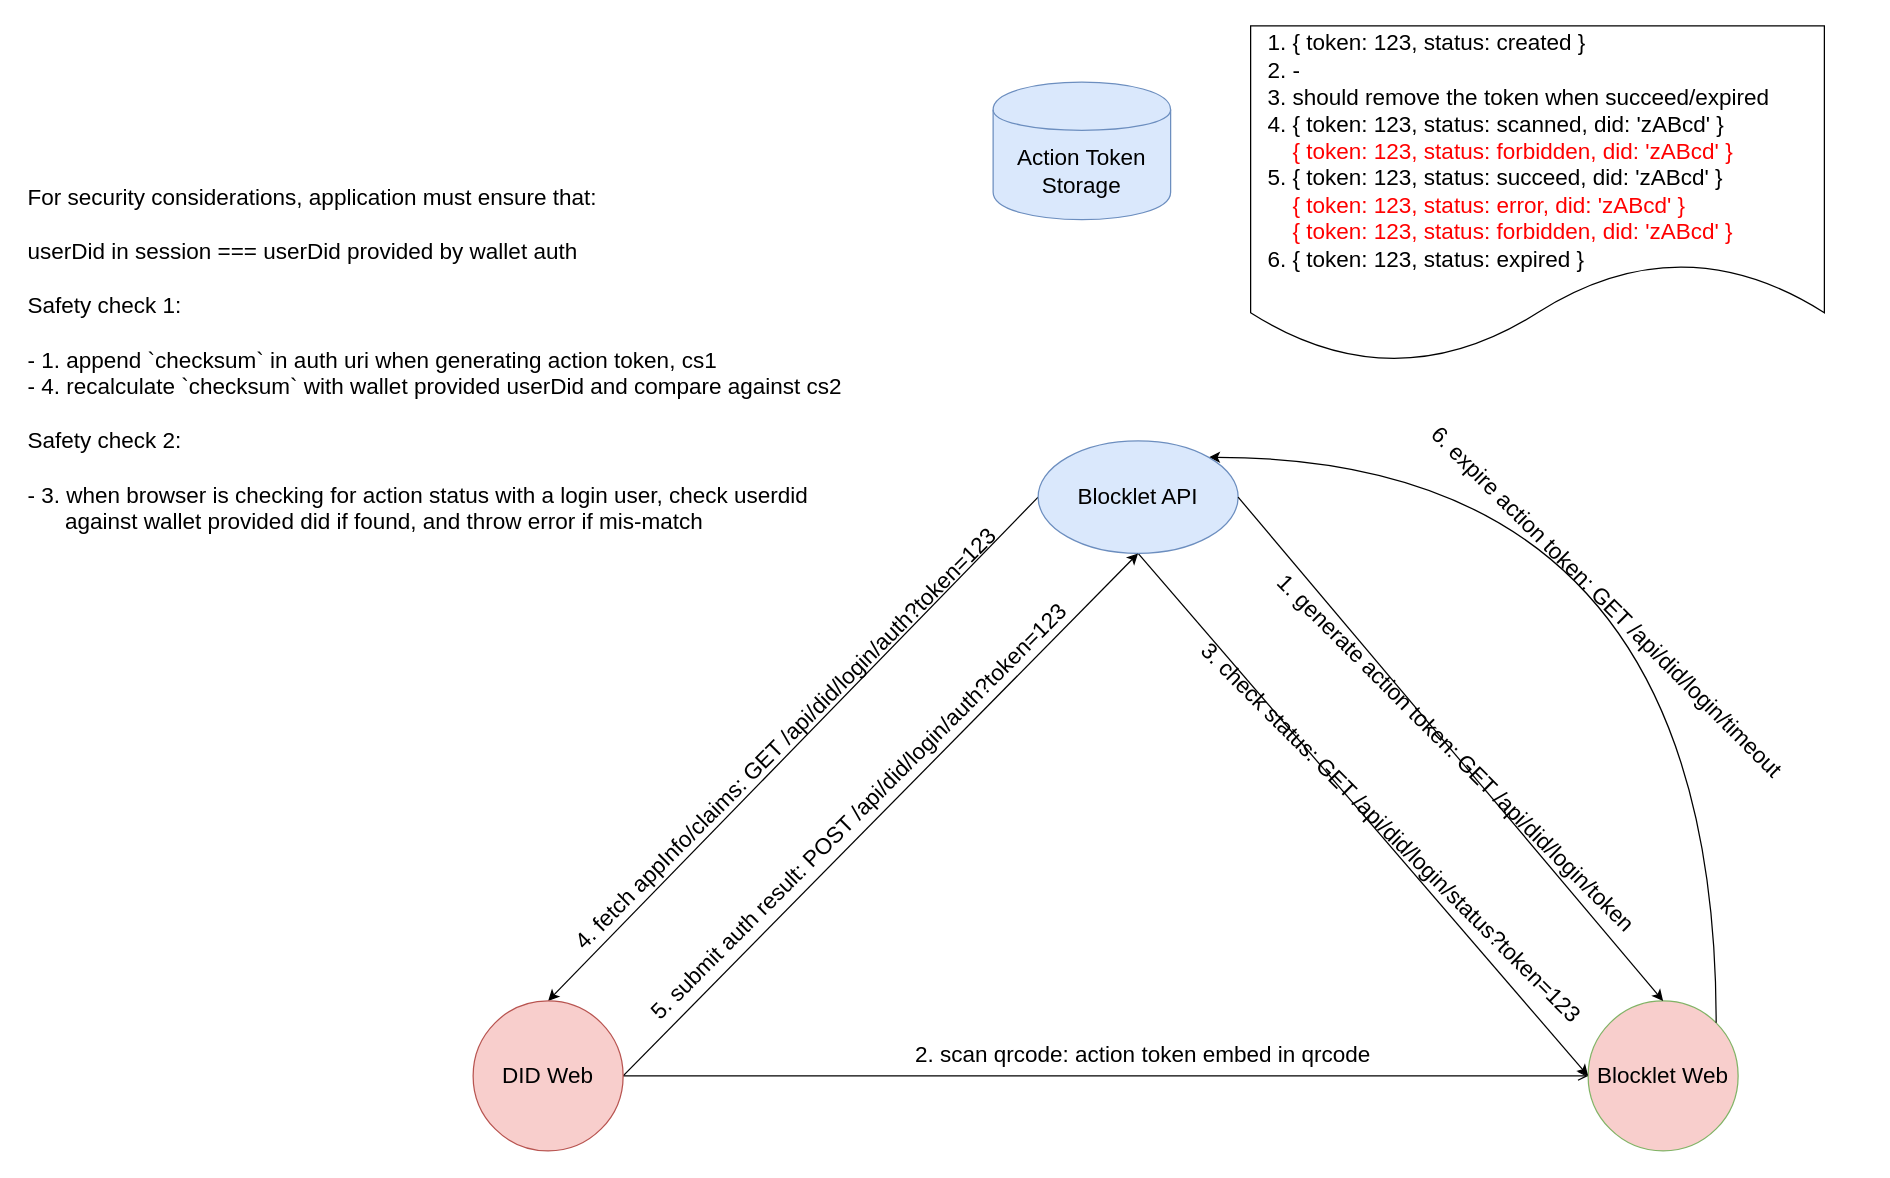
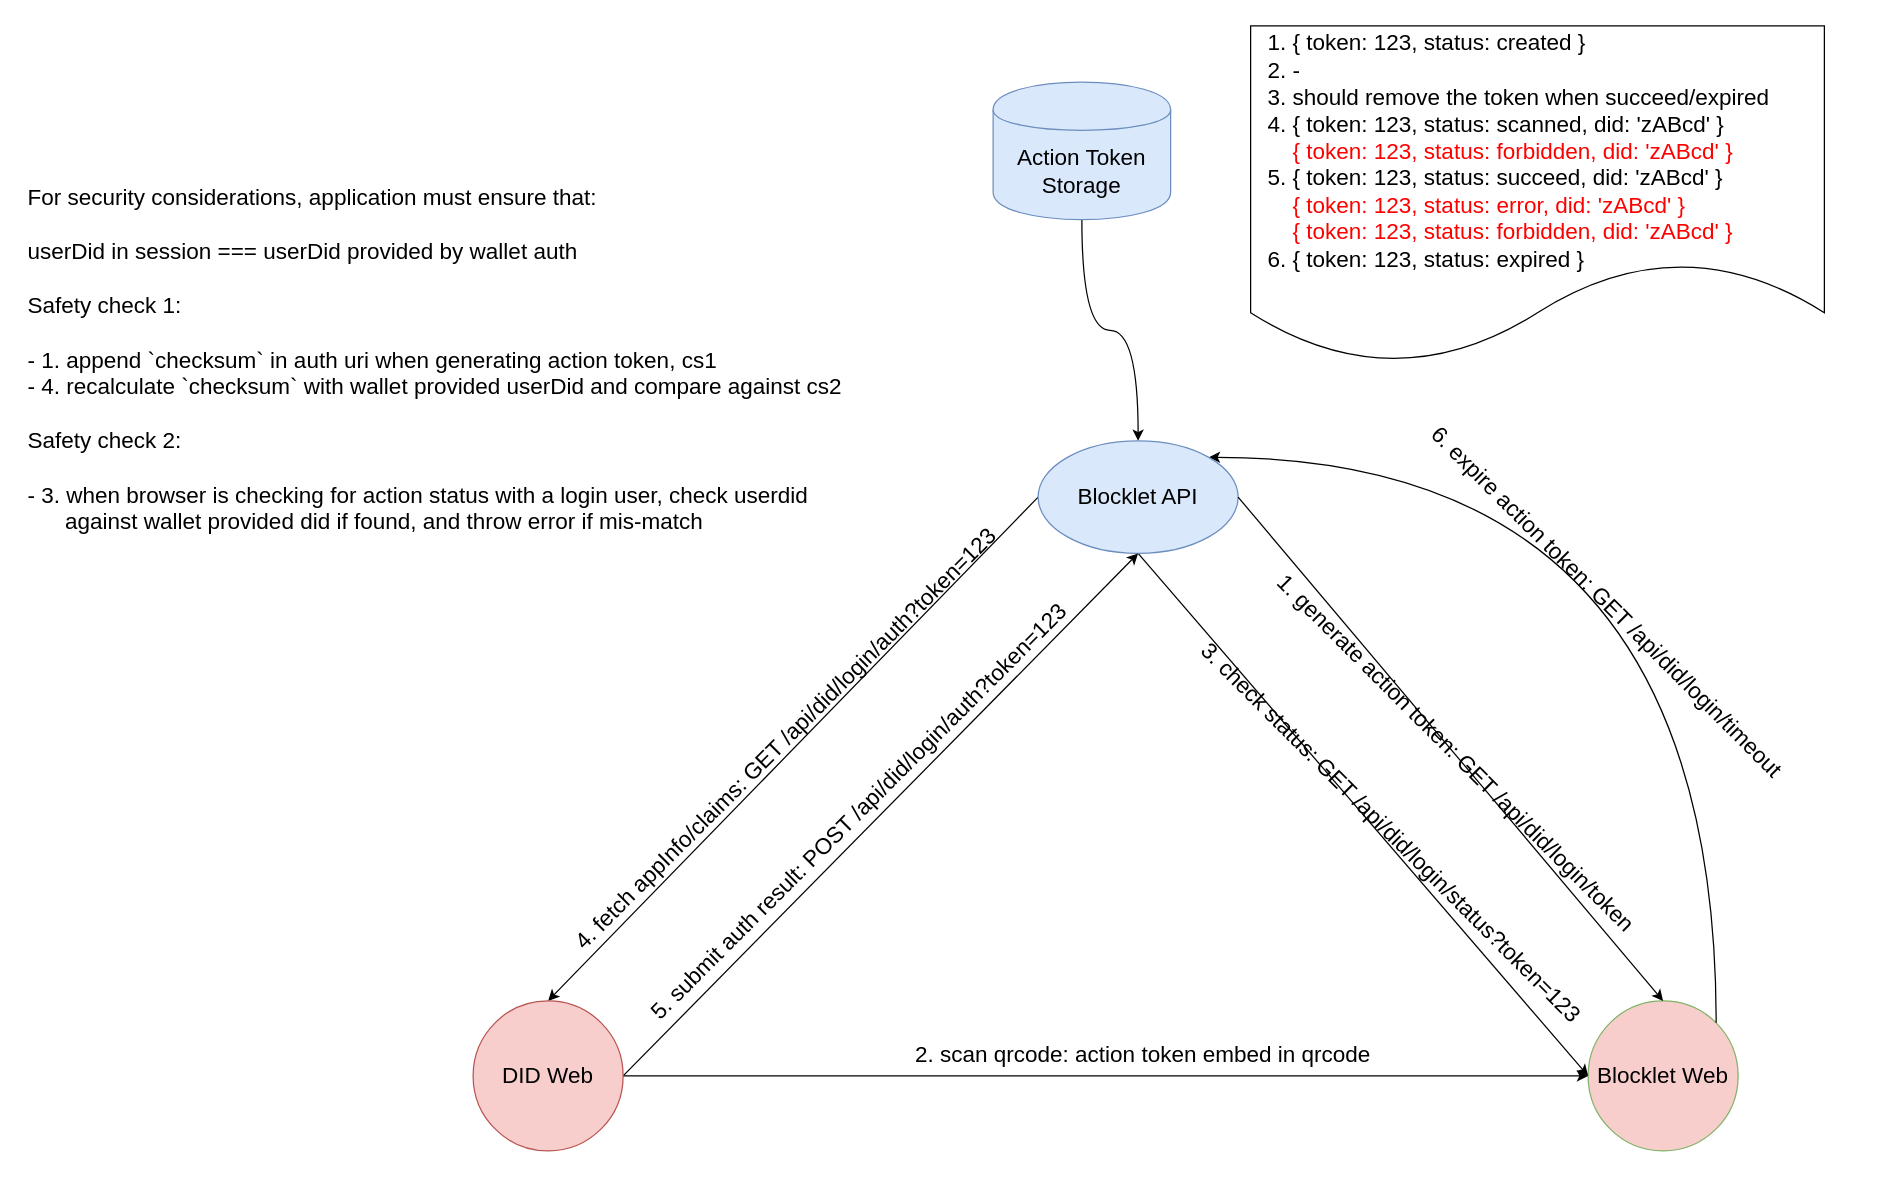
none -> (1107, 329)
(1580, 1076) -> (1578, 1076)
